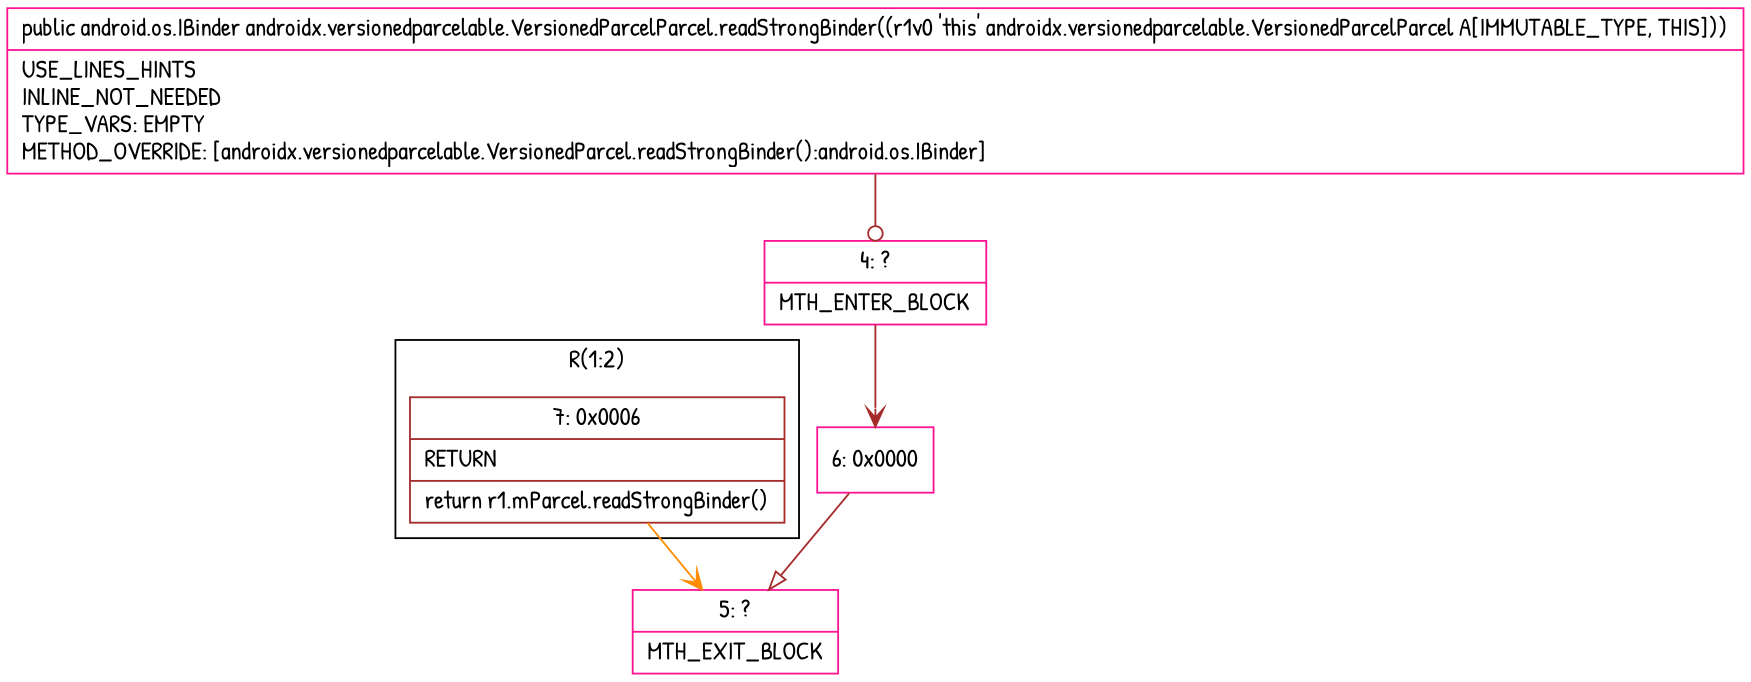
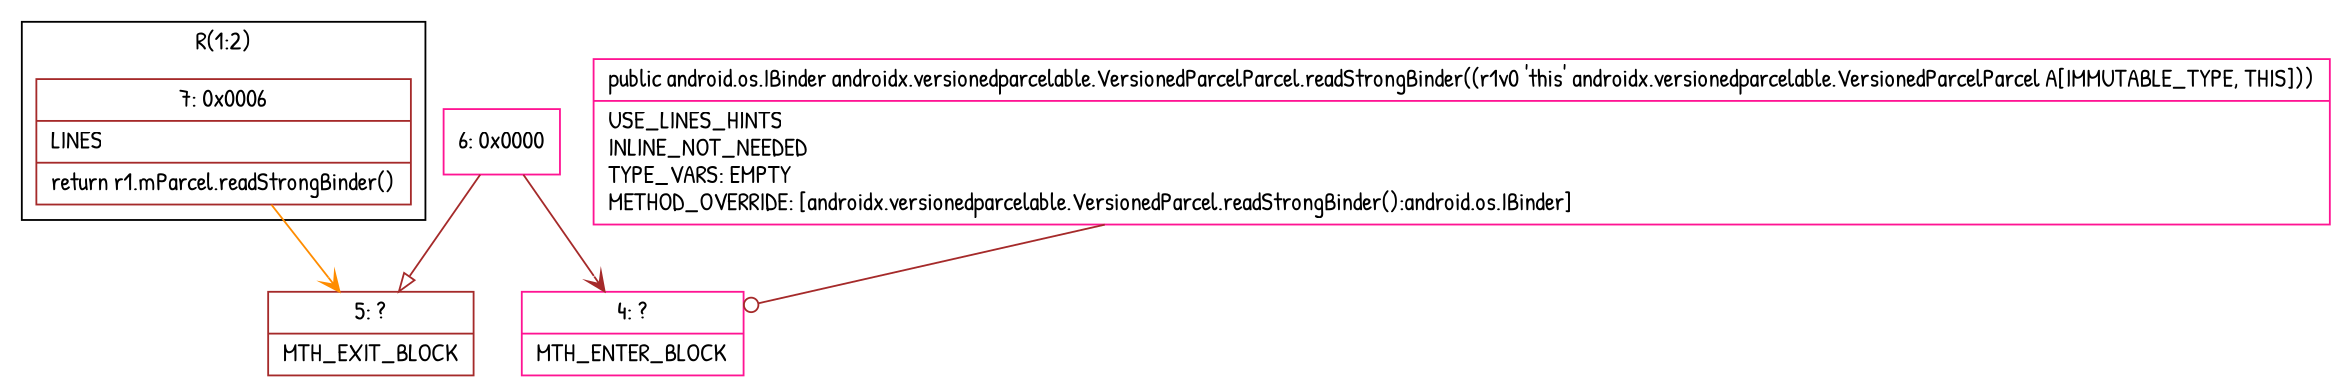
(875, 366) -> (559, 225)
(461, 459) -> (77, 141)
(735, 632) -> (371, 334)
